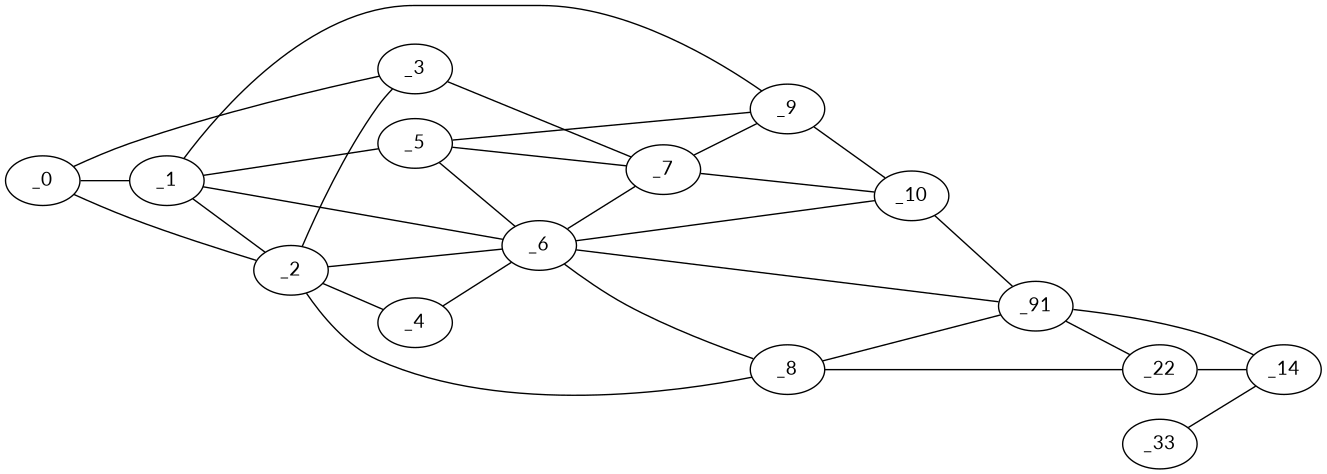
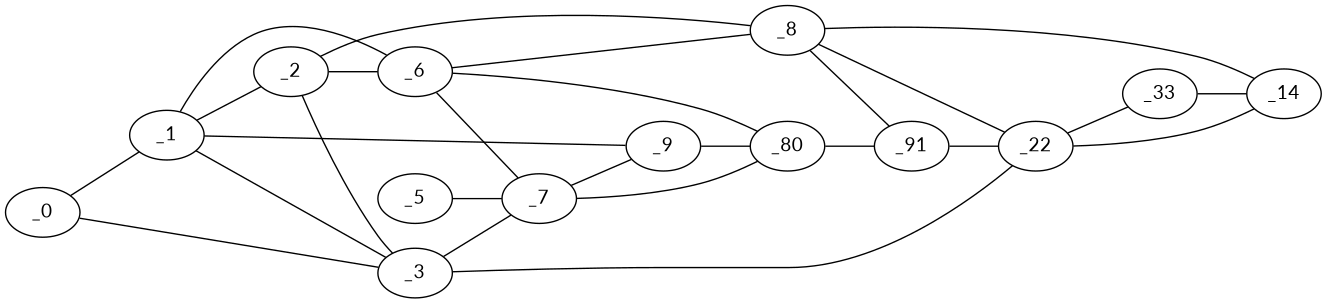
none -> (1098, 120)
(602, 126) -> none
(291, 162) -> (291, 204)
(477, 195) -> none
(912, 196) -> (788, 146)
(164, 230) -> none
none -> (746, 268)
(787, 276) -> none
(415, 323) -> none
(1166, 324) -> (1043, 33)
